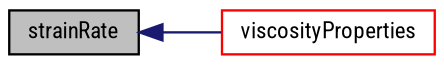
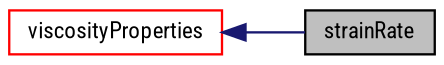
(192, 32) -> (275, 32)
